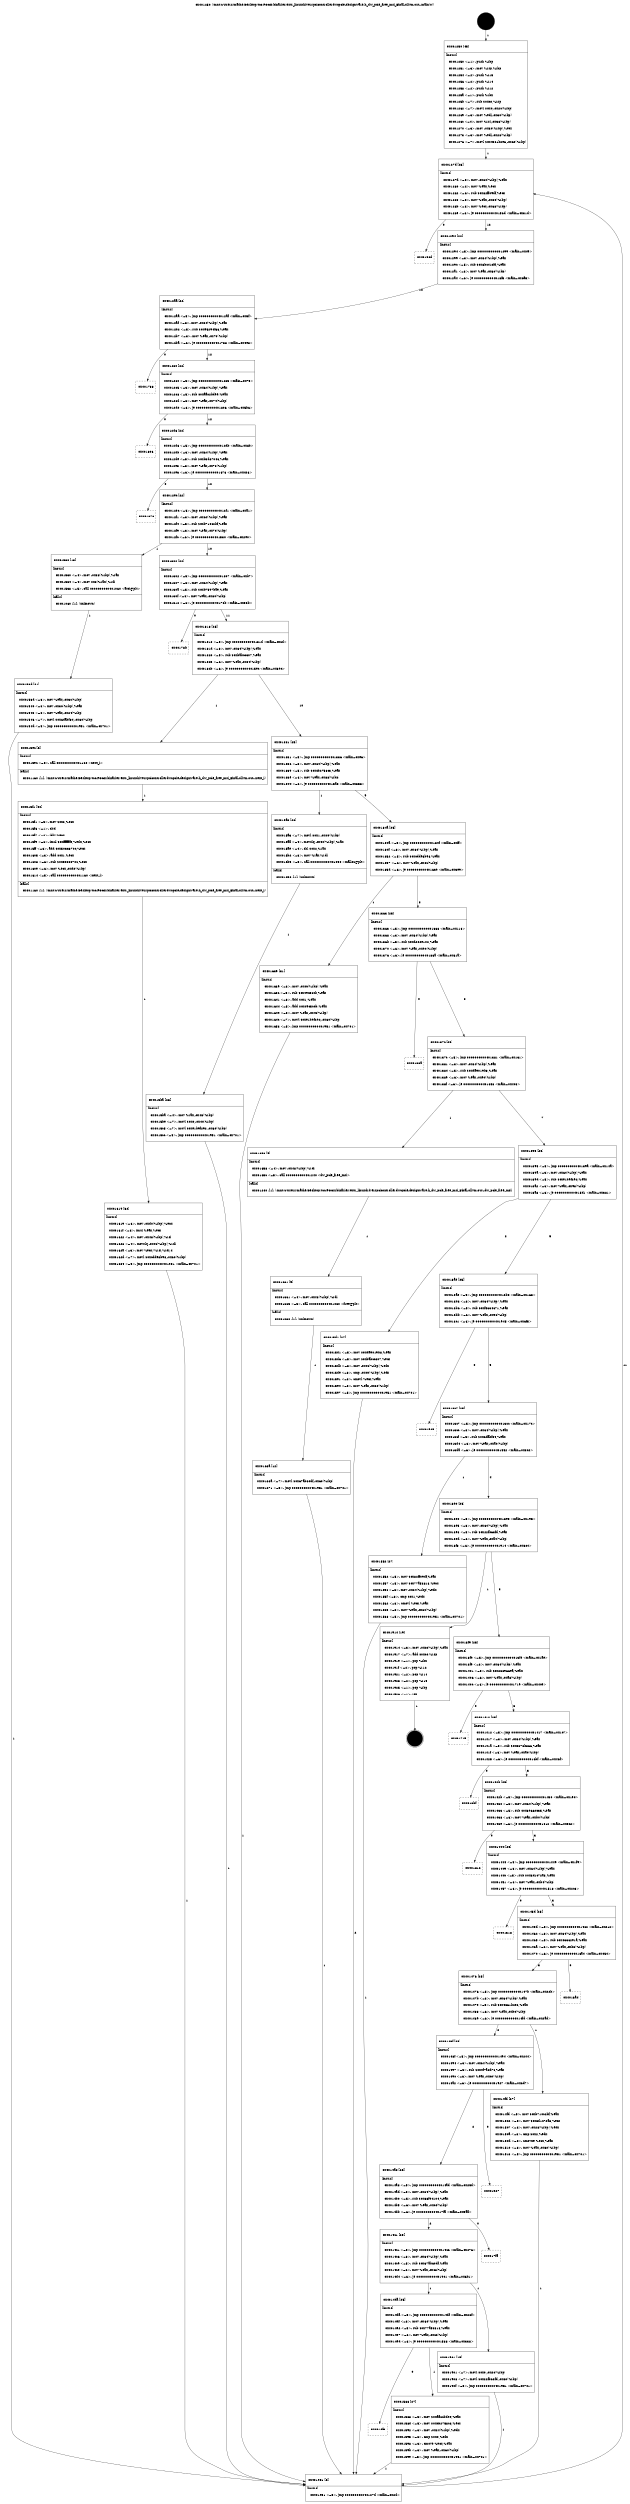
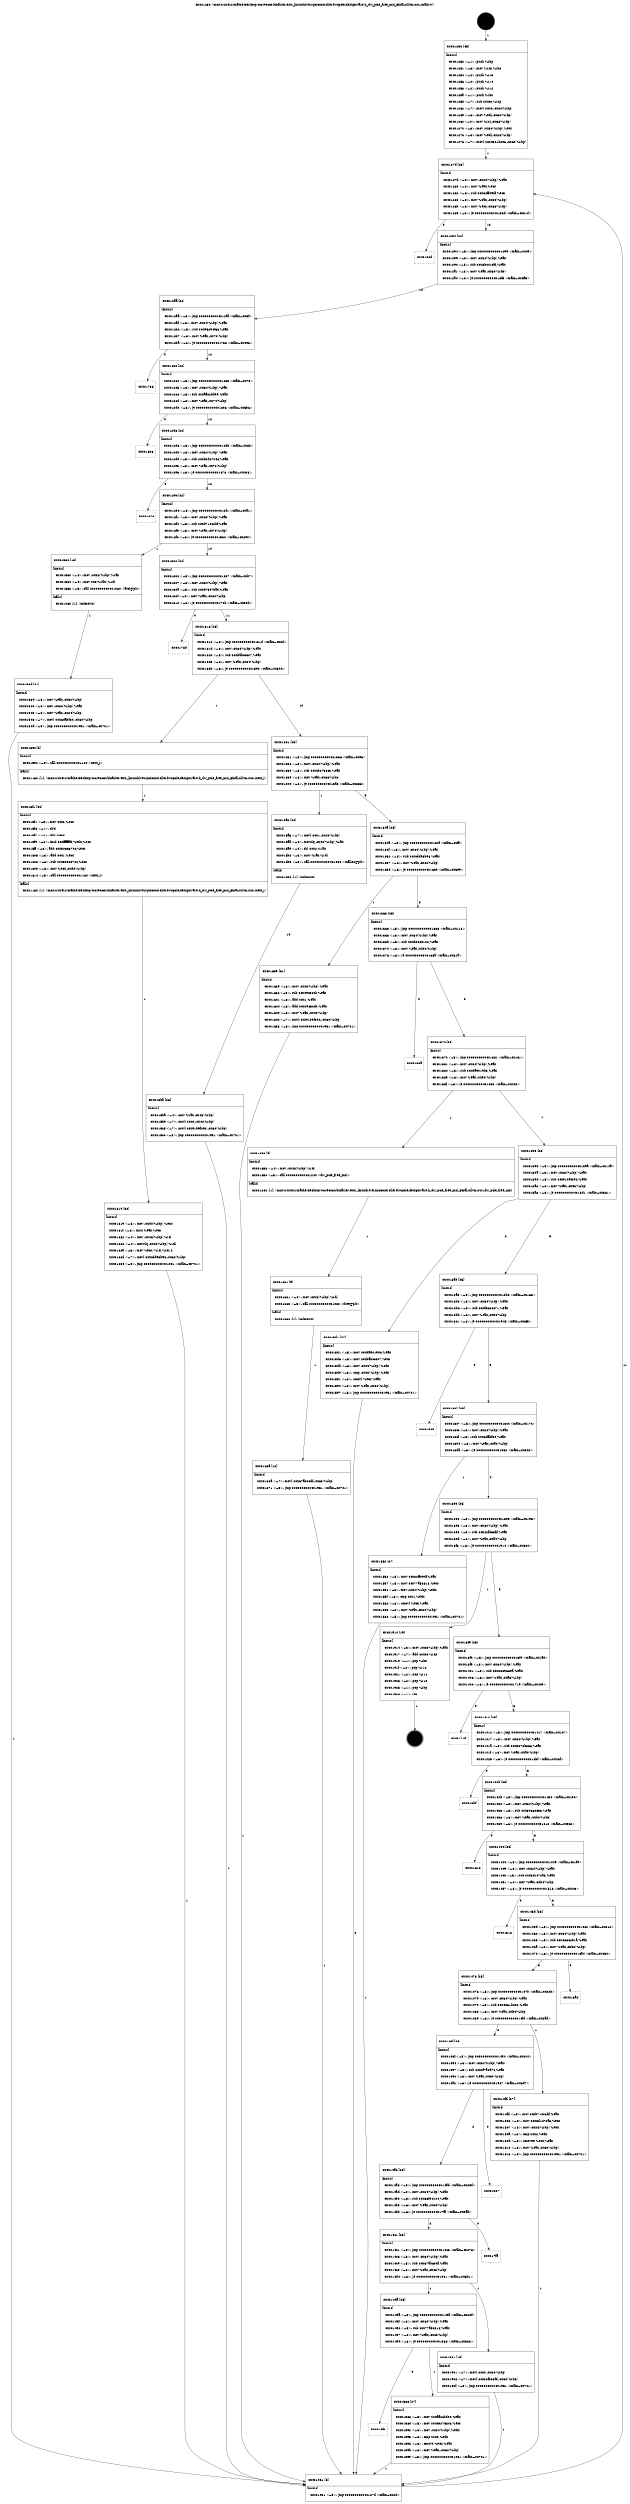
(288, 935) -> (288, 935)
